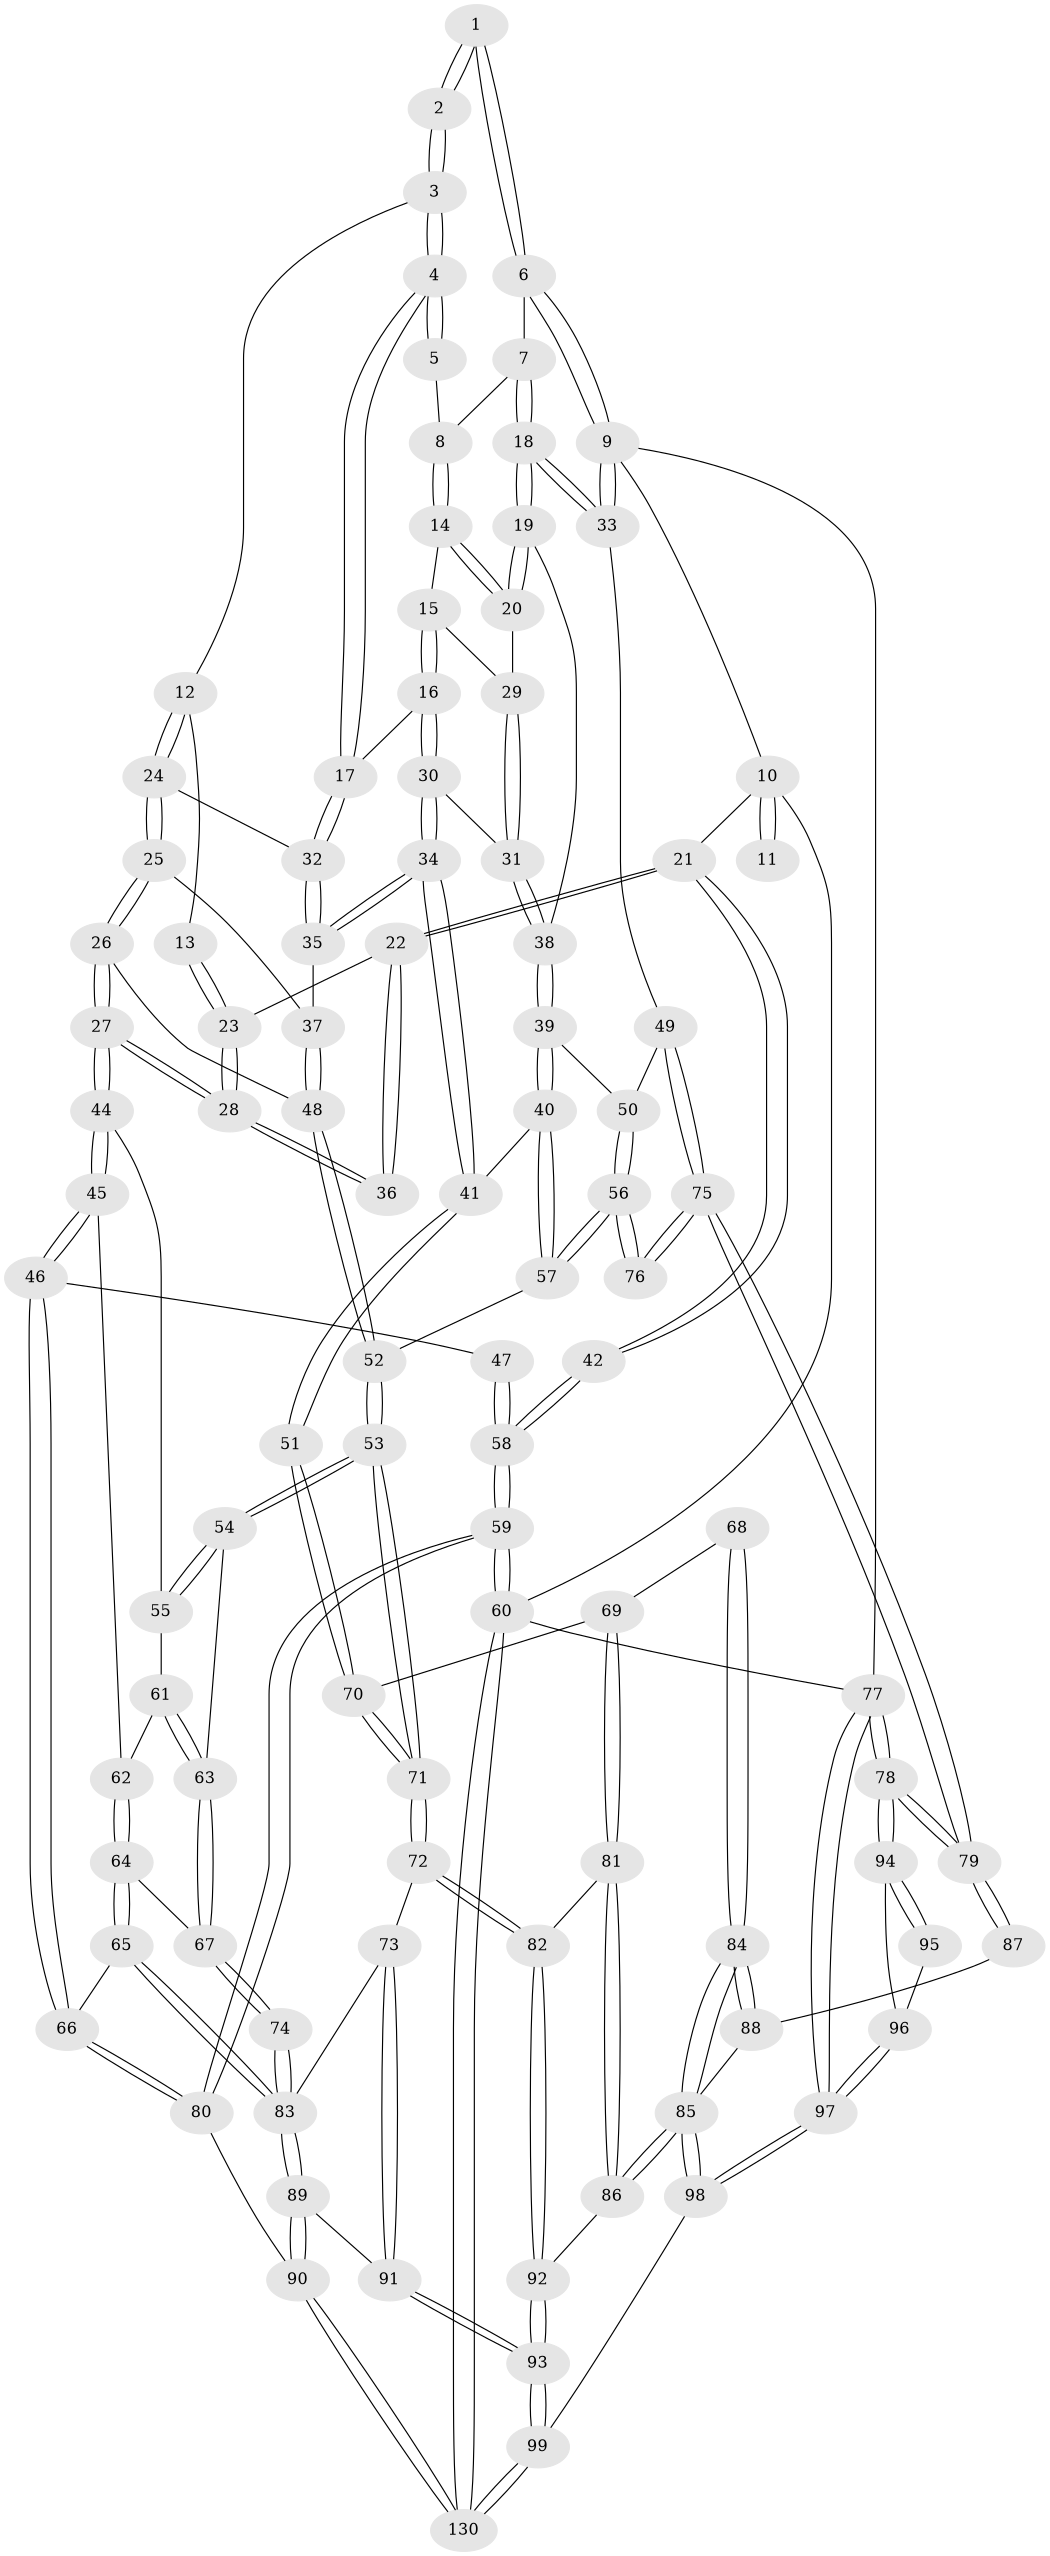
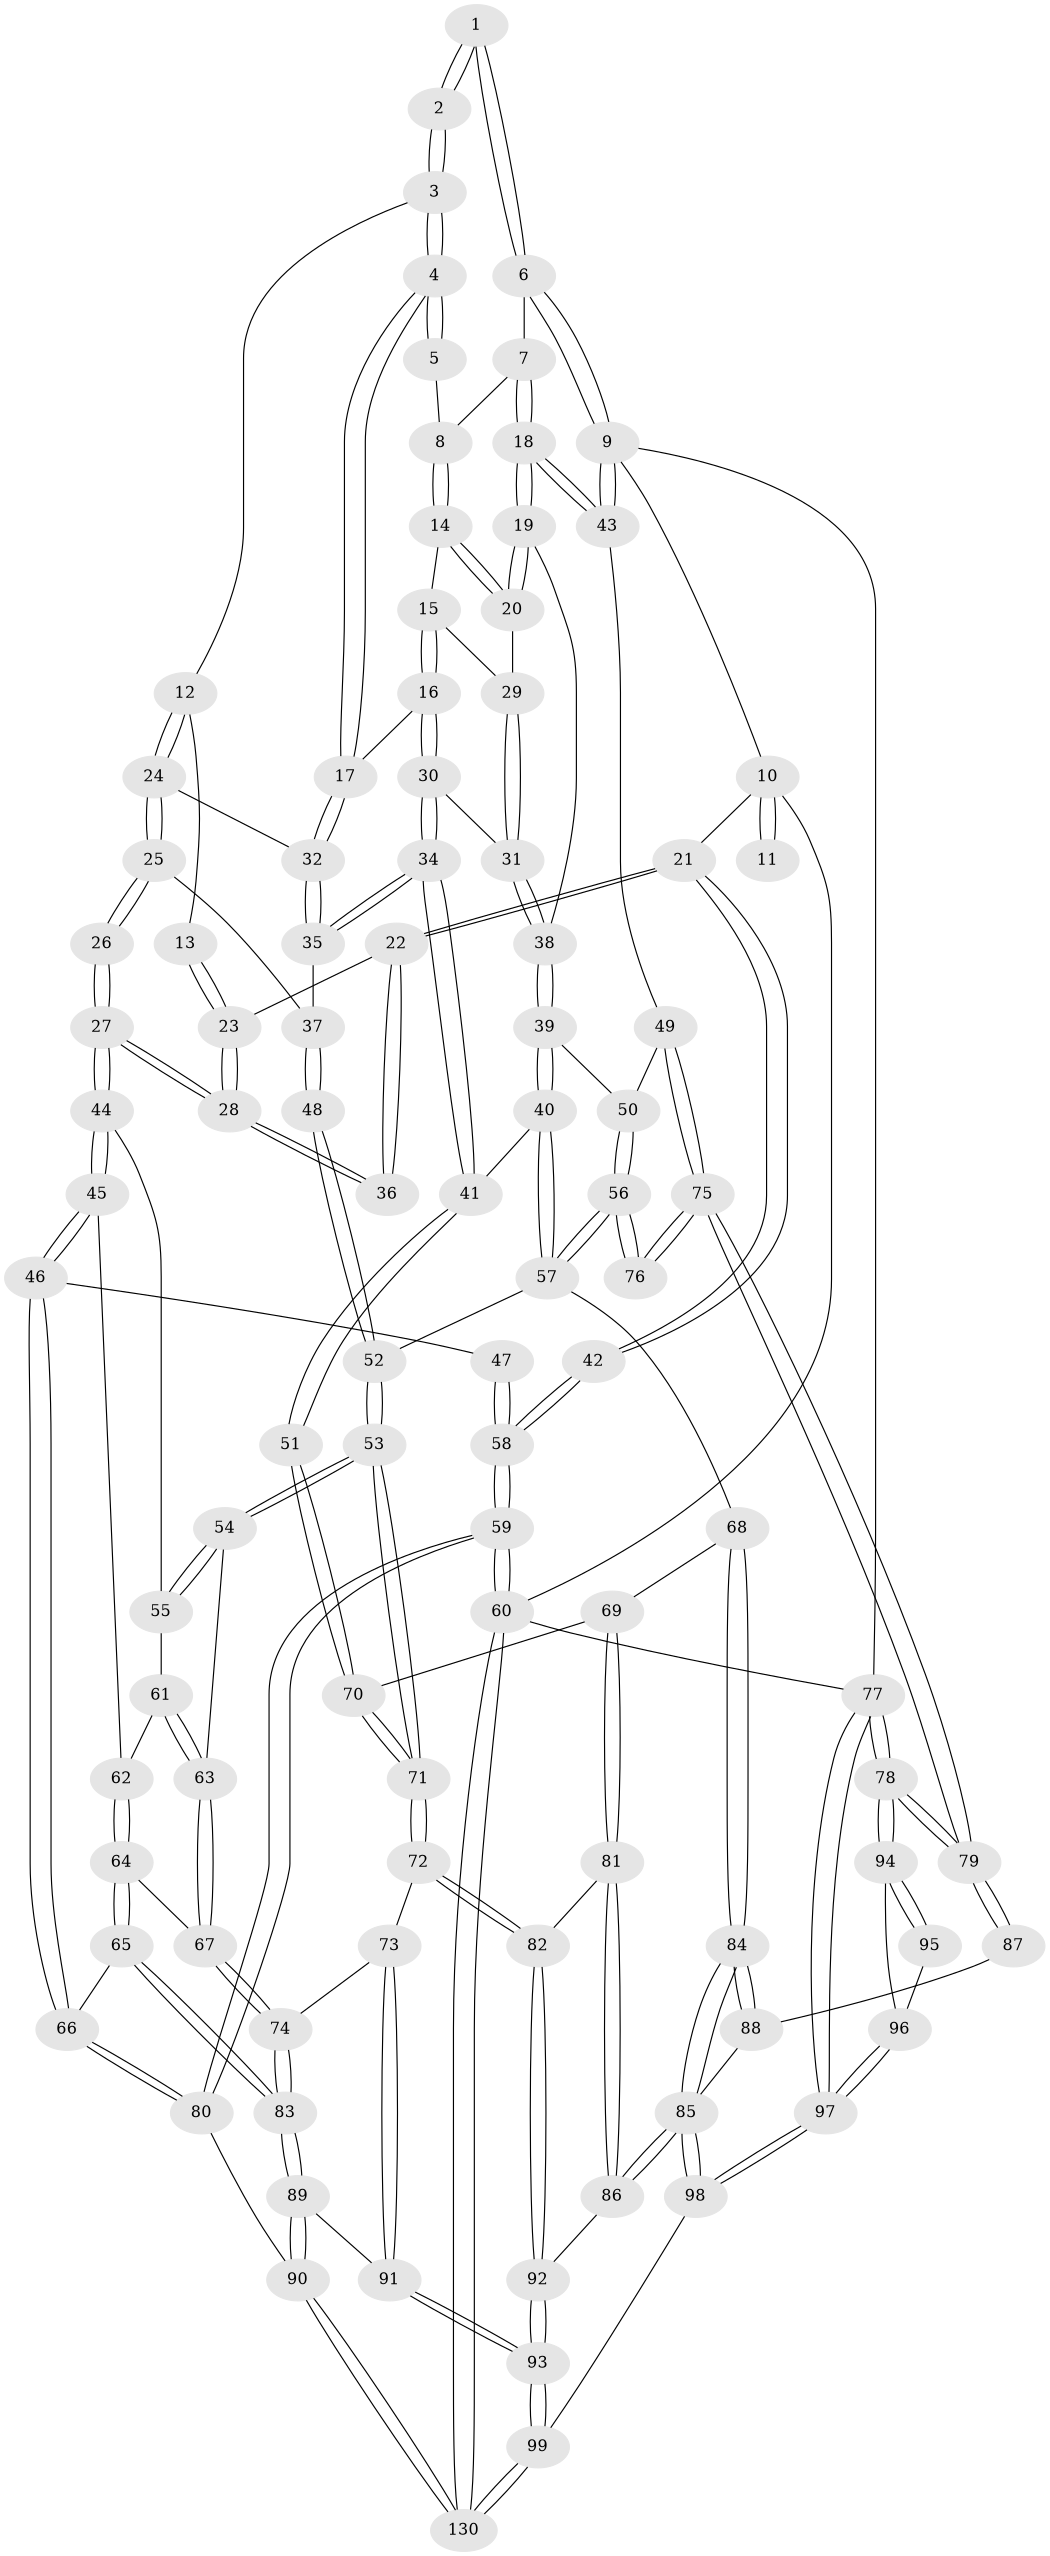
(608, 527) -> (608, 527)
(188, 1048) -> none
none -> (669, 1386)
(338, 2029) -> (335, 1988)
